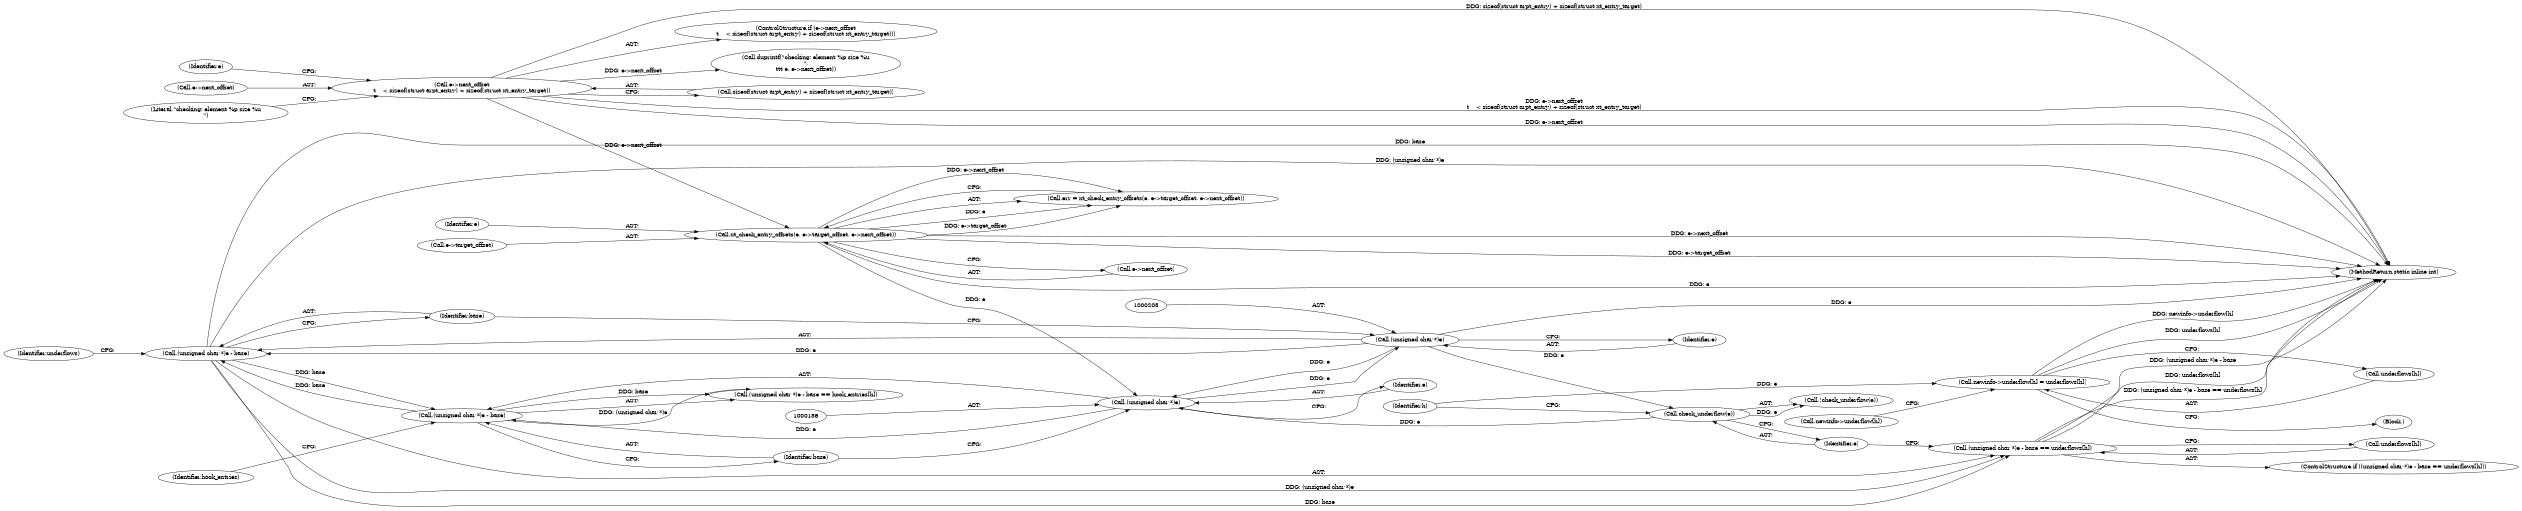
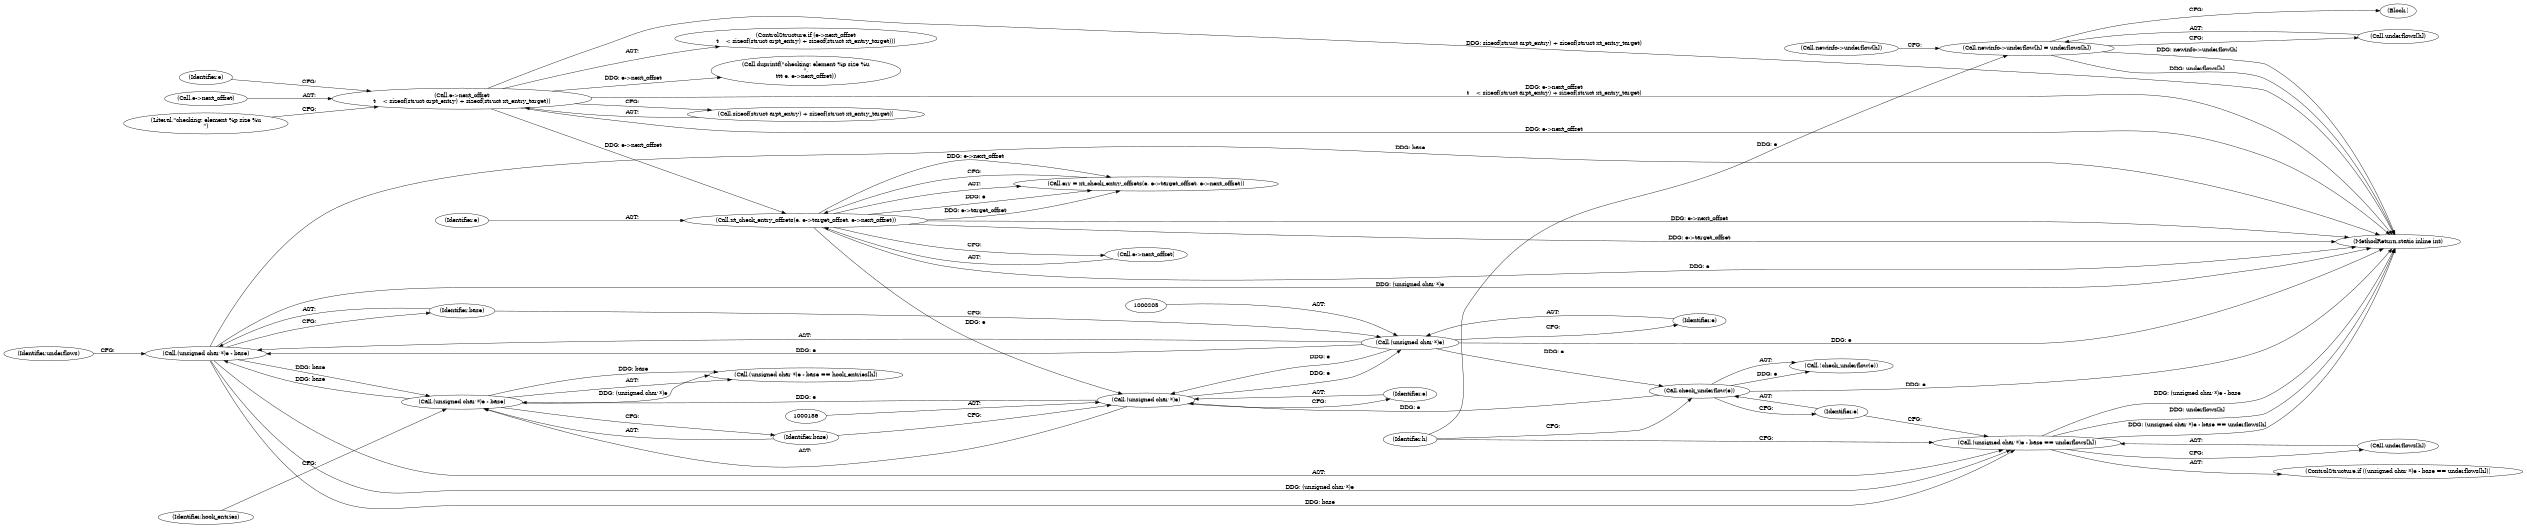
(462, 246) -> none
none -> (2088, 379)
none -> (1683, 441)
